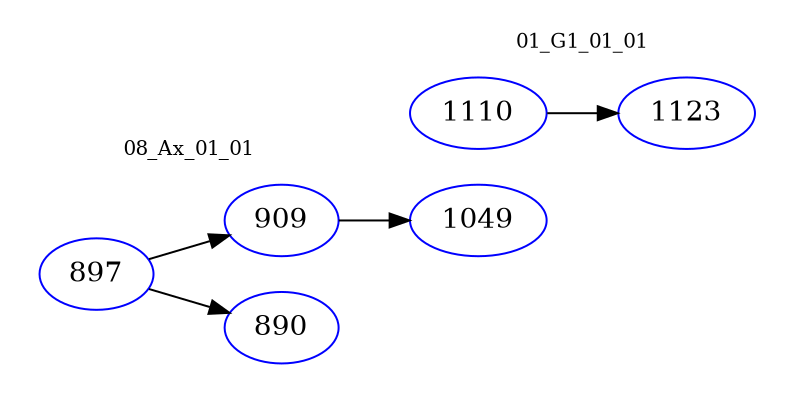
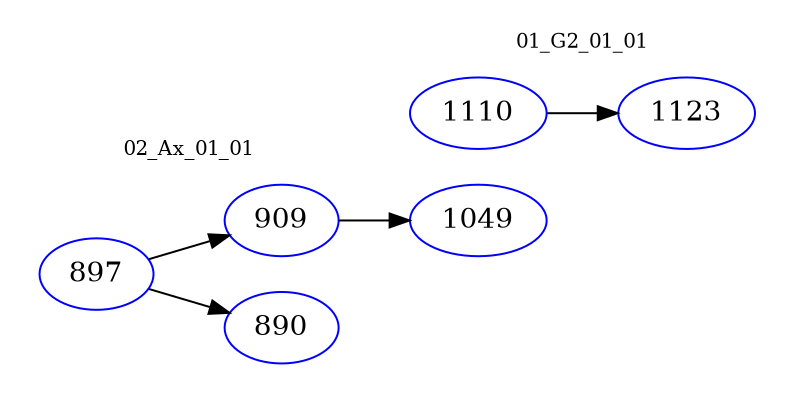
(582, 43) -> (582, 43)
(189, 150) -> (189, 150)
